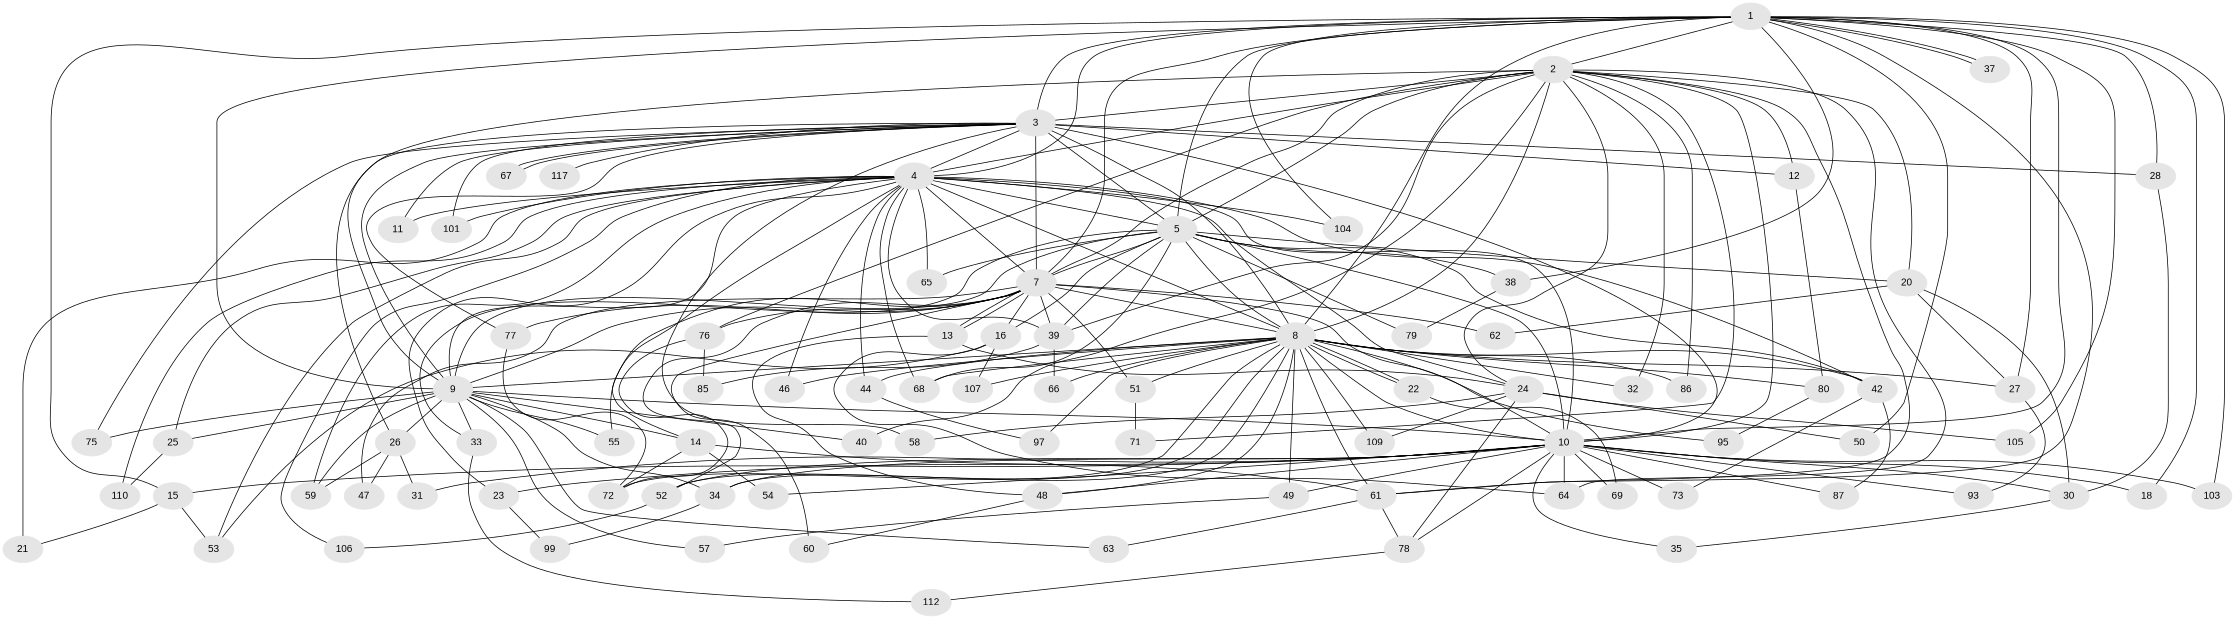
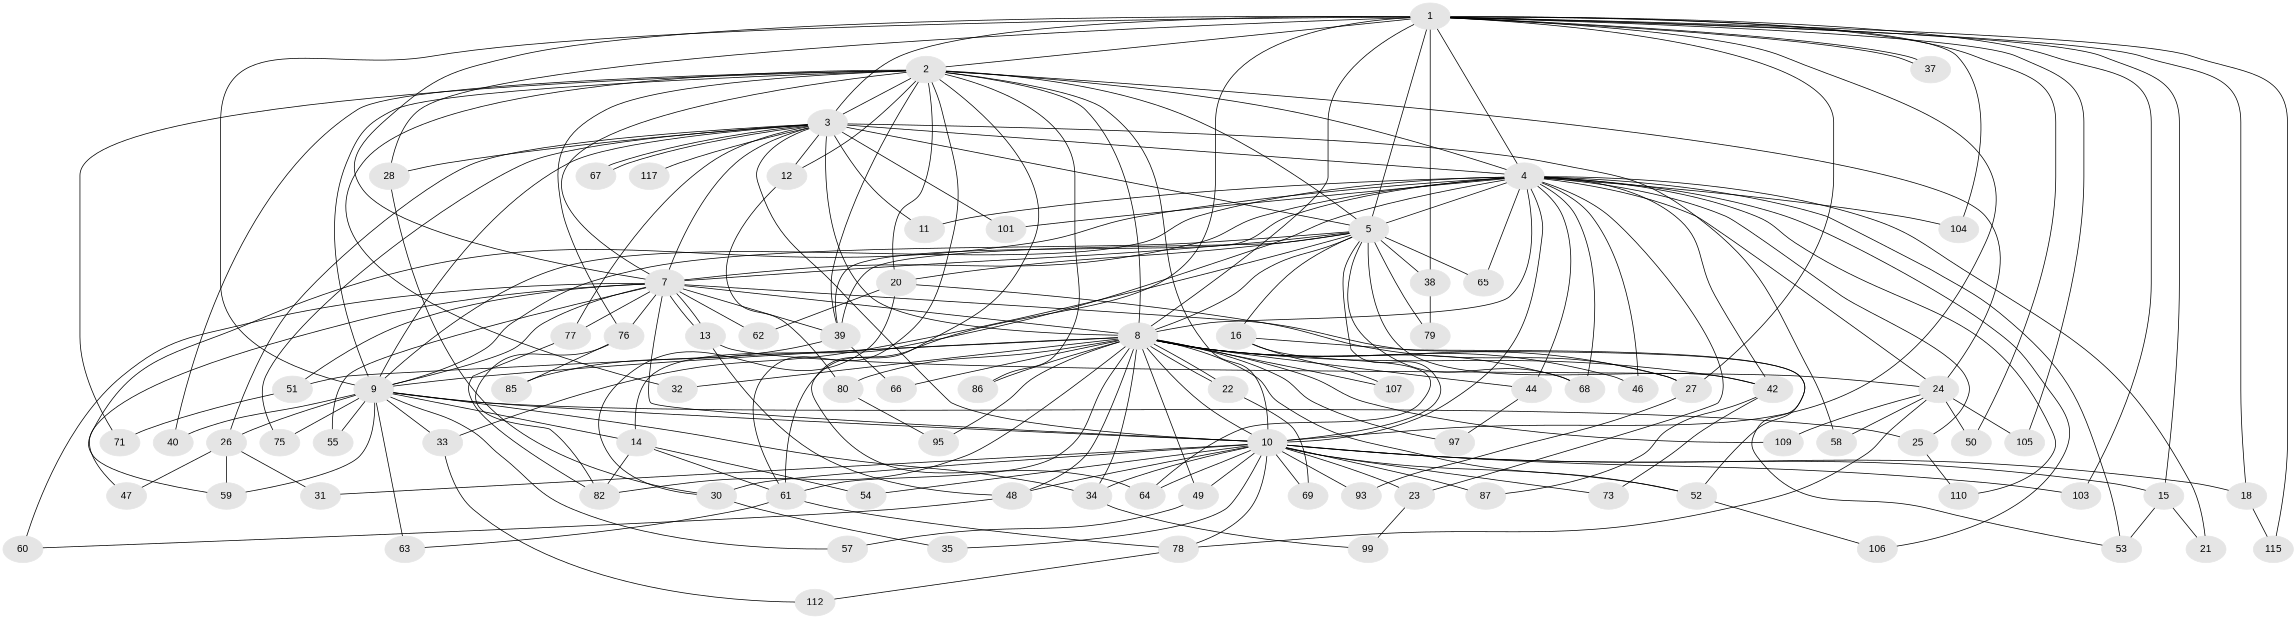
(1019, 309) -> none
(609, 496) -> (600, 496)
none -> (2273, 549)
